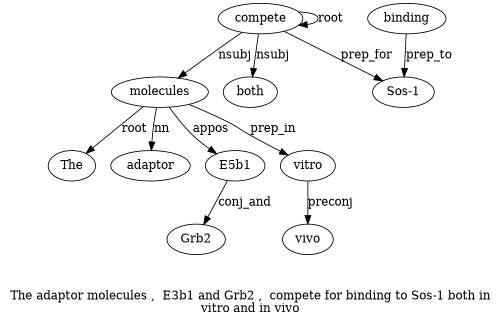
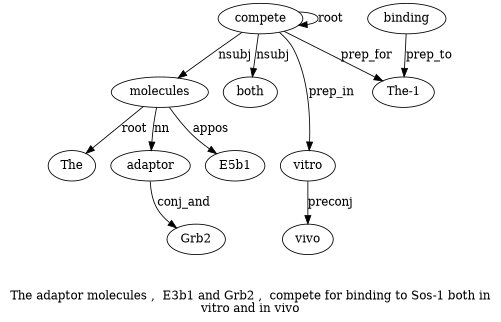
(403, 92) -> (403, 92)
(235, 126) -> (305, 84)
(218, 199) -> (155, 204)
